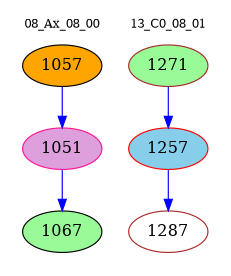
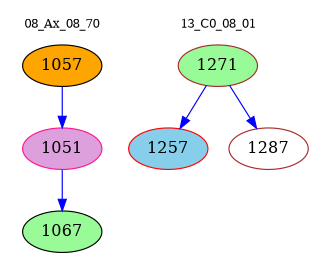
(62, 25) -> (62, 25)
(168, 185) -> (240, 102)
